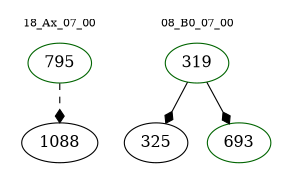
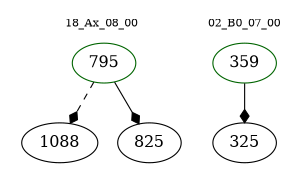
(60, 24) -> (102, 24)
(198, 24) -> (245, 24)
(197, 63) -> (245, 63)
none -> (149, 143)
(239, 143) -> none
